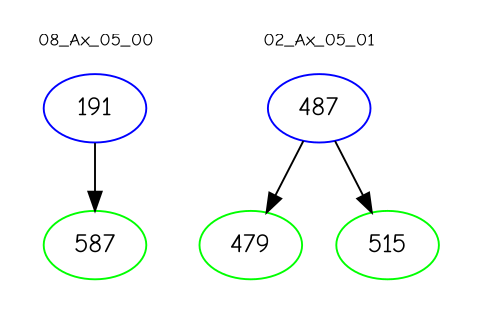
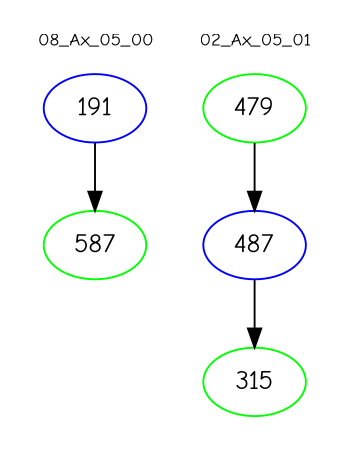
(289, 168) -> (255, 167)
(388, 245) -> (255, 382)
